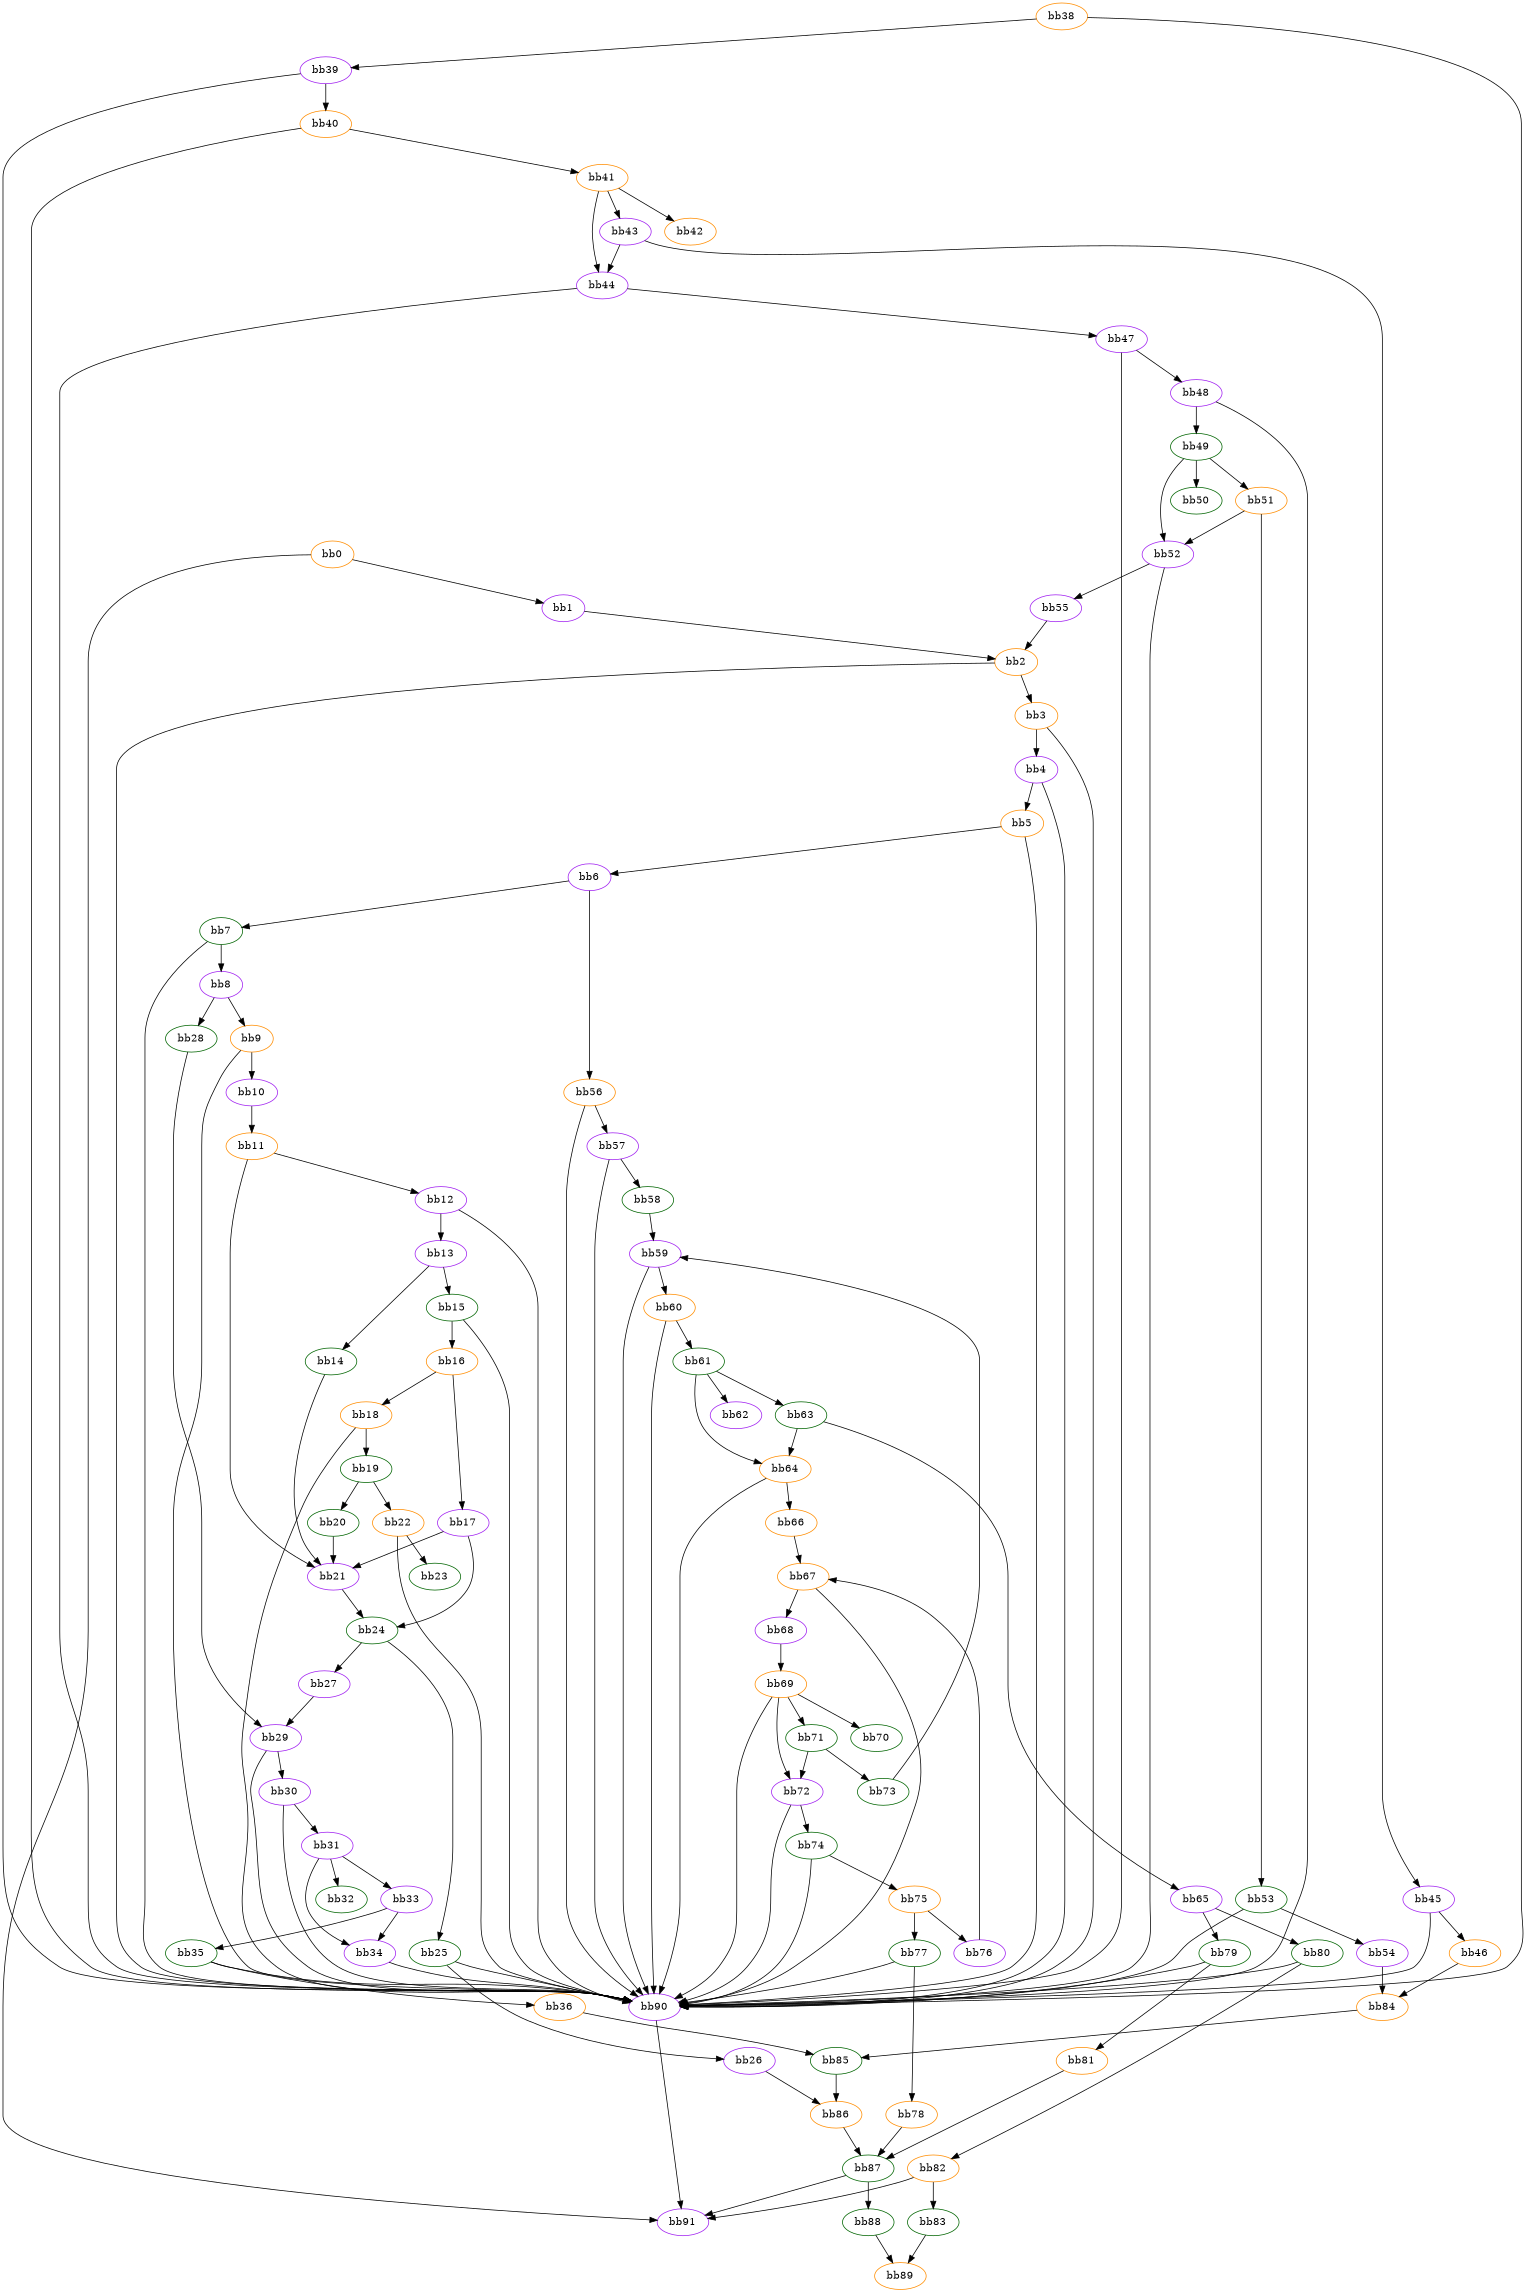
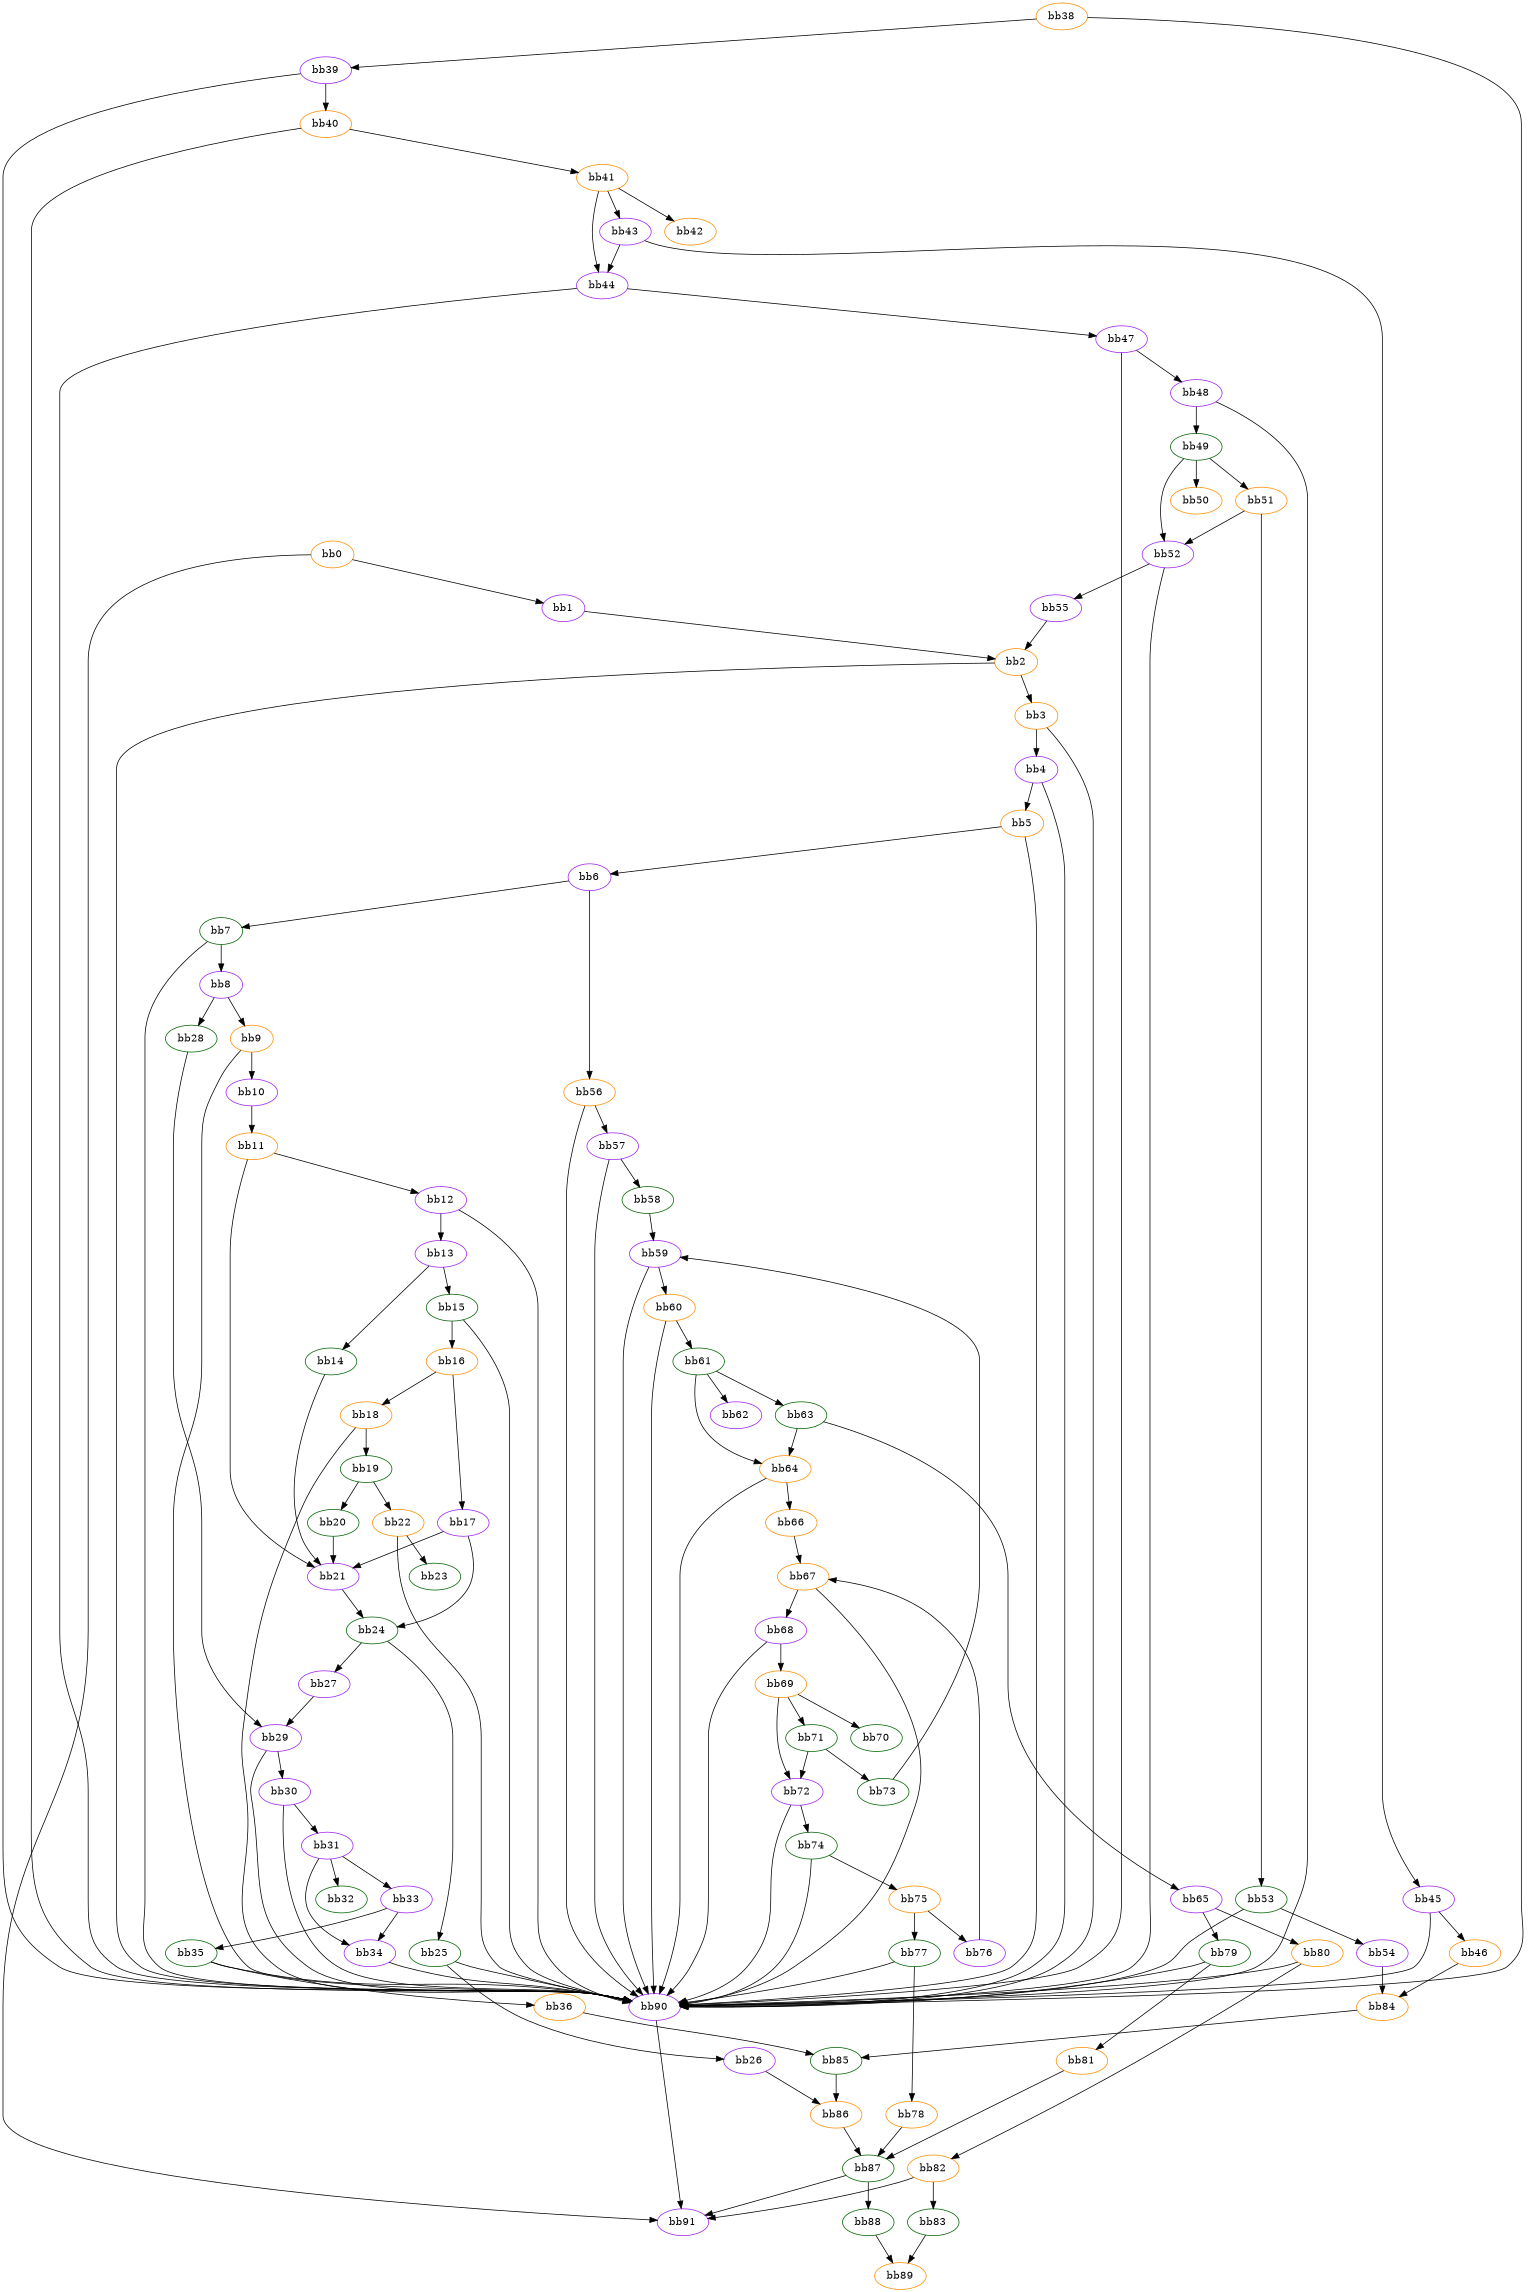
(1196, 501) -> (1196, 501)
(737, 1854) -> (708, 1811)
(1317, 1953) -> (1317, 1953)
